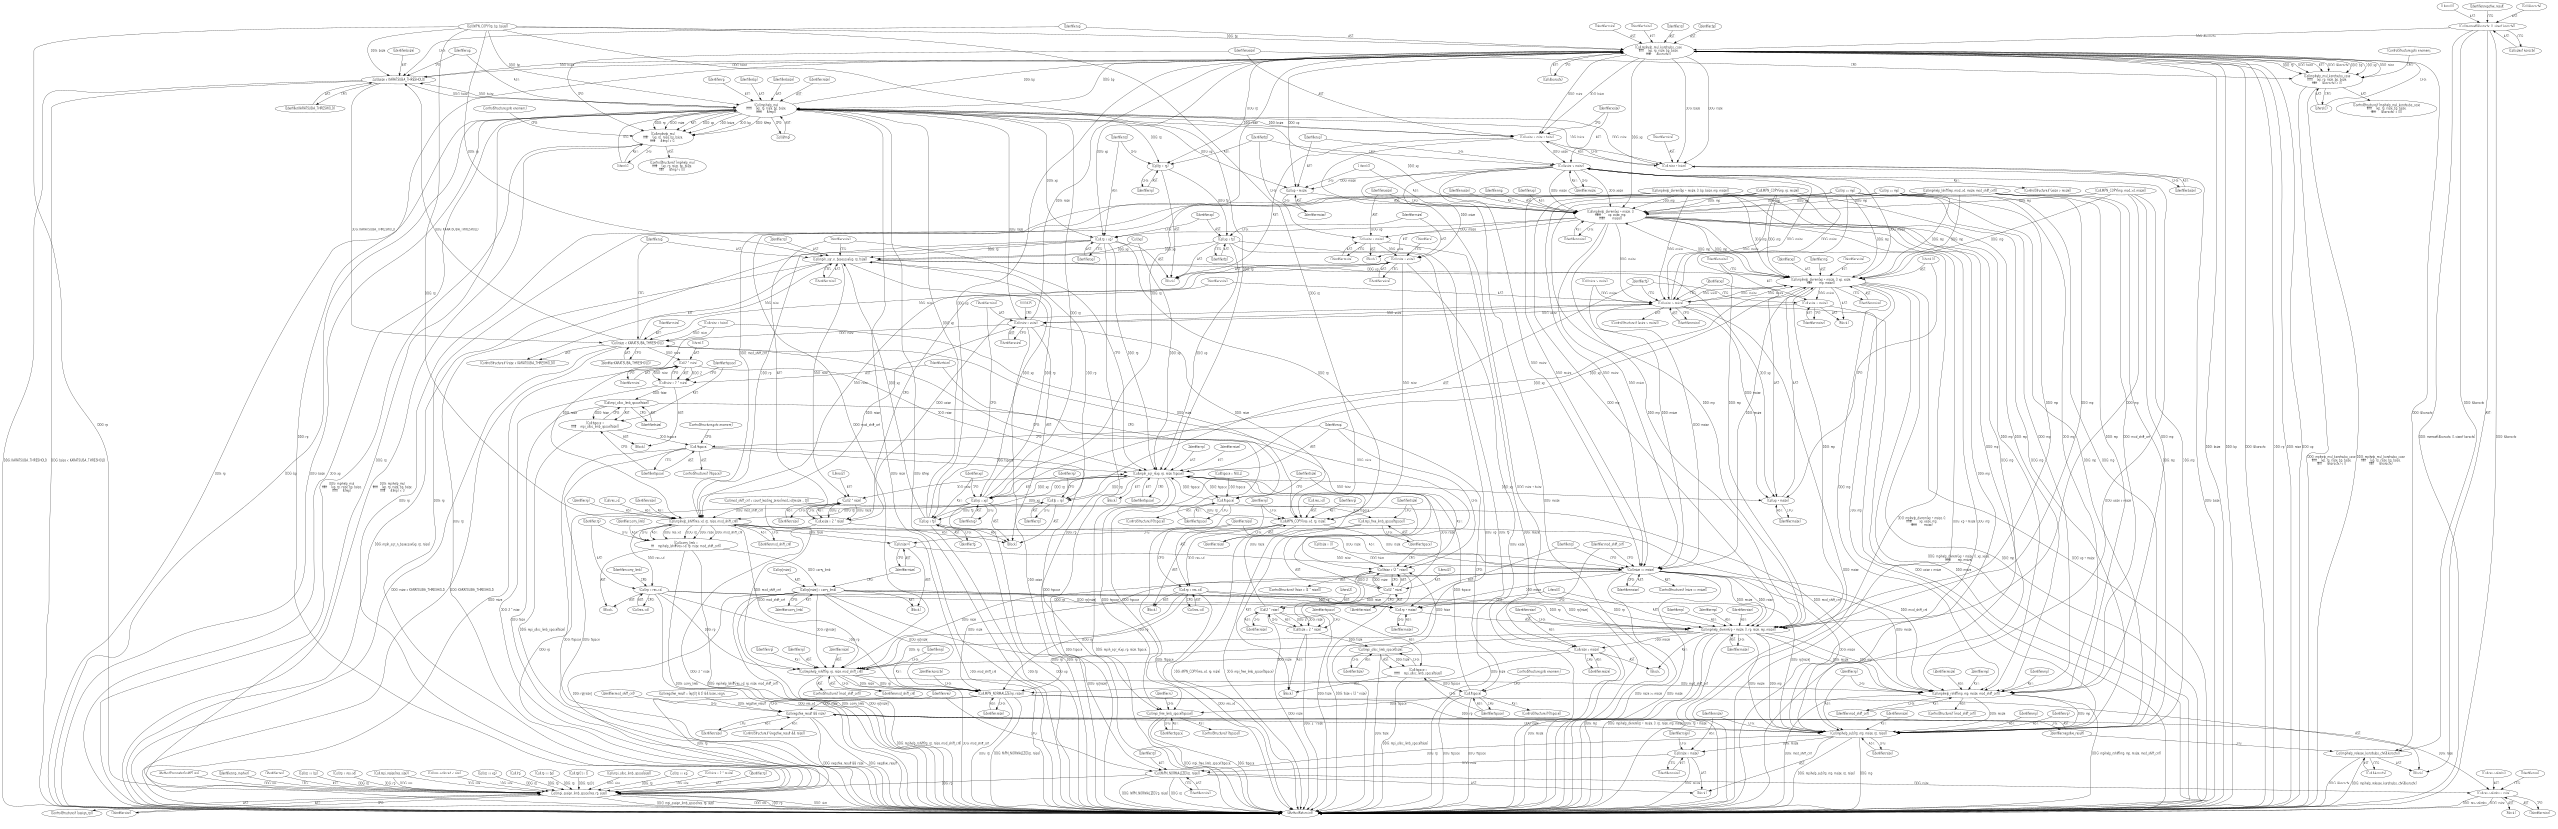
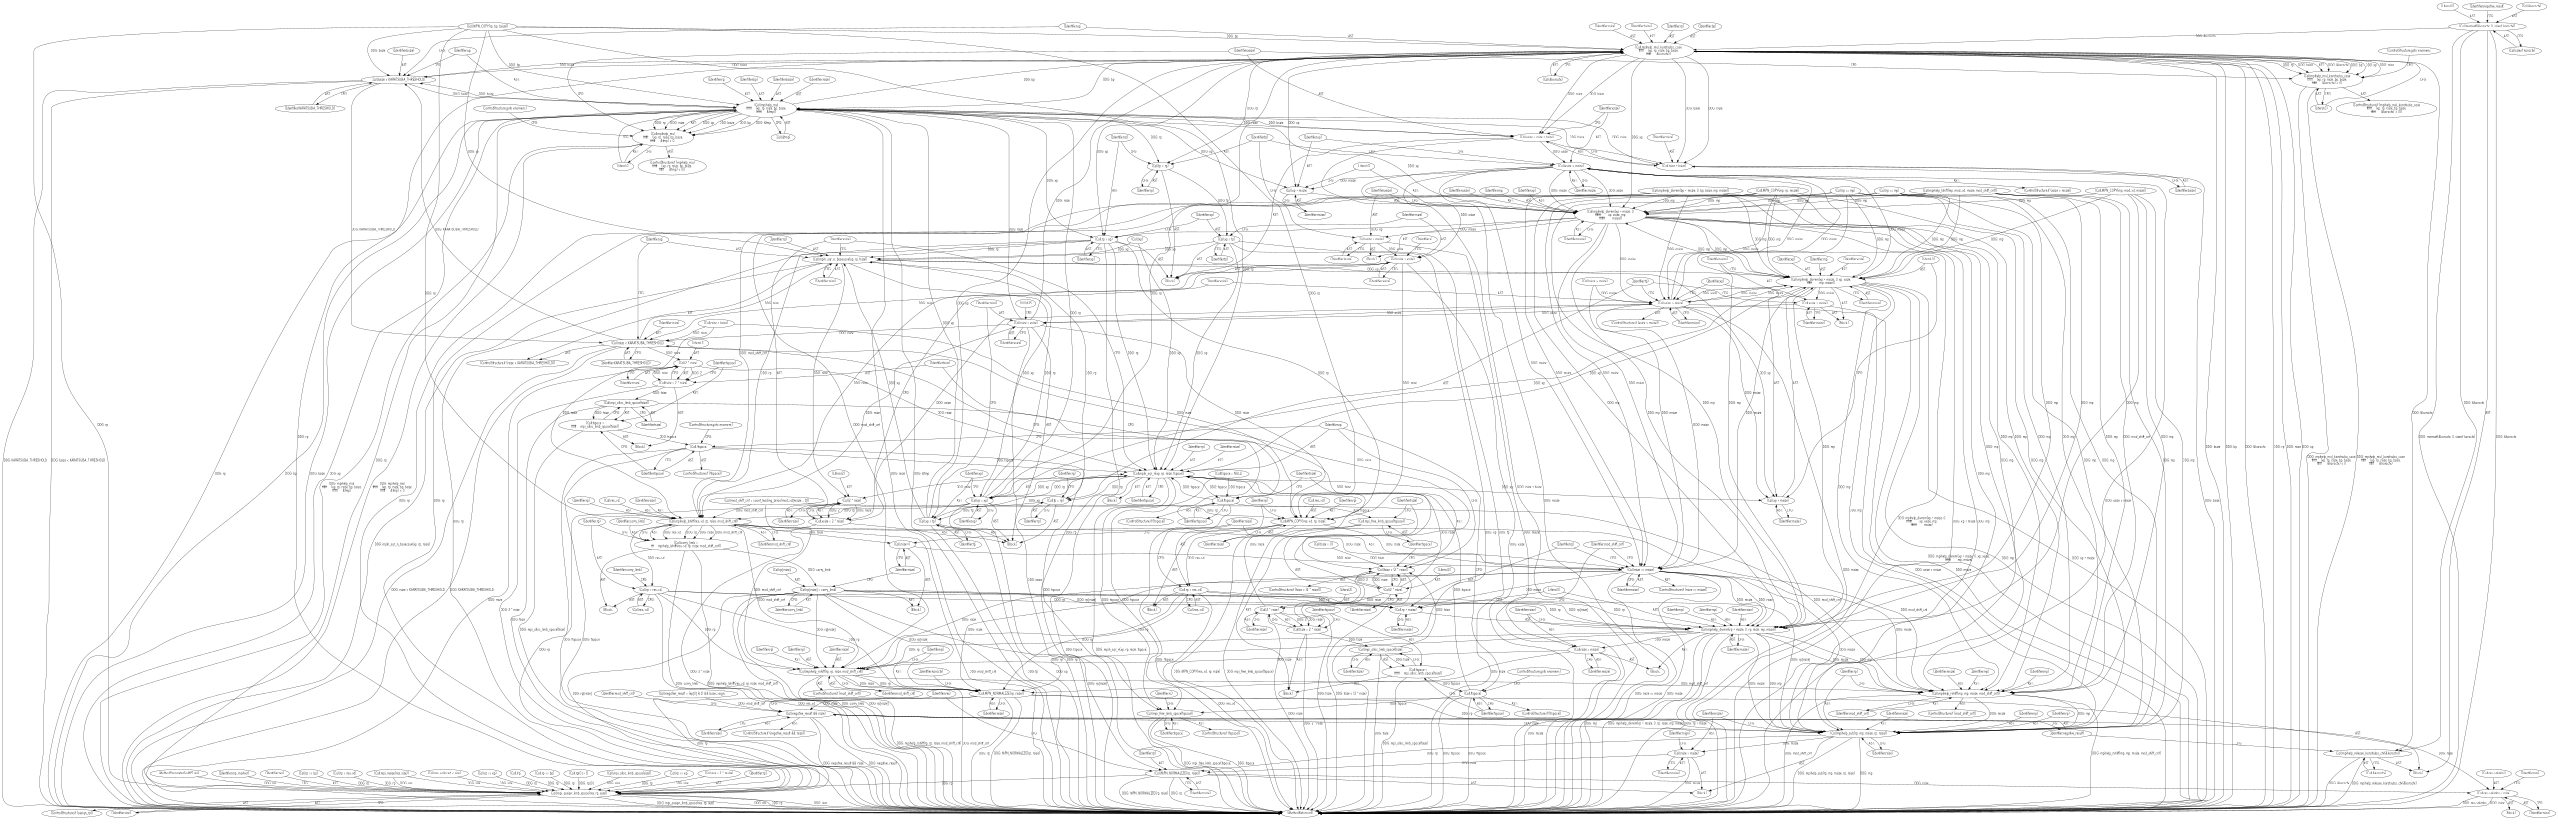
(752, 704) -> (752, 704)
